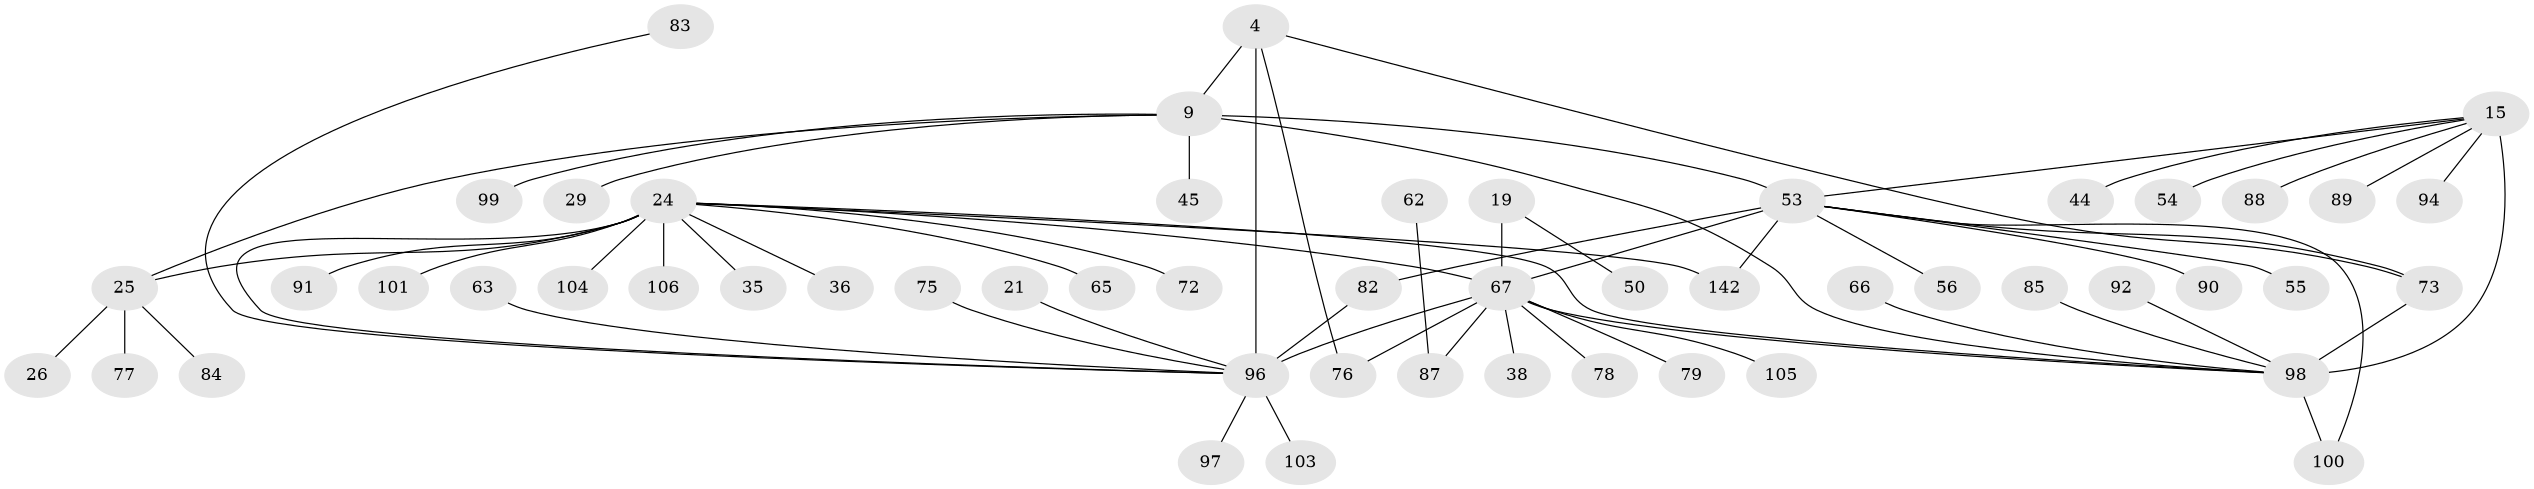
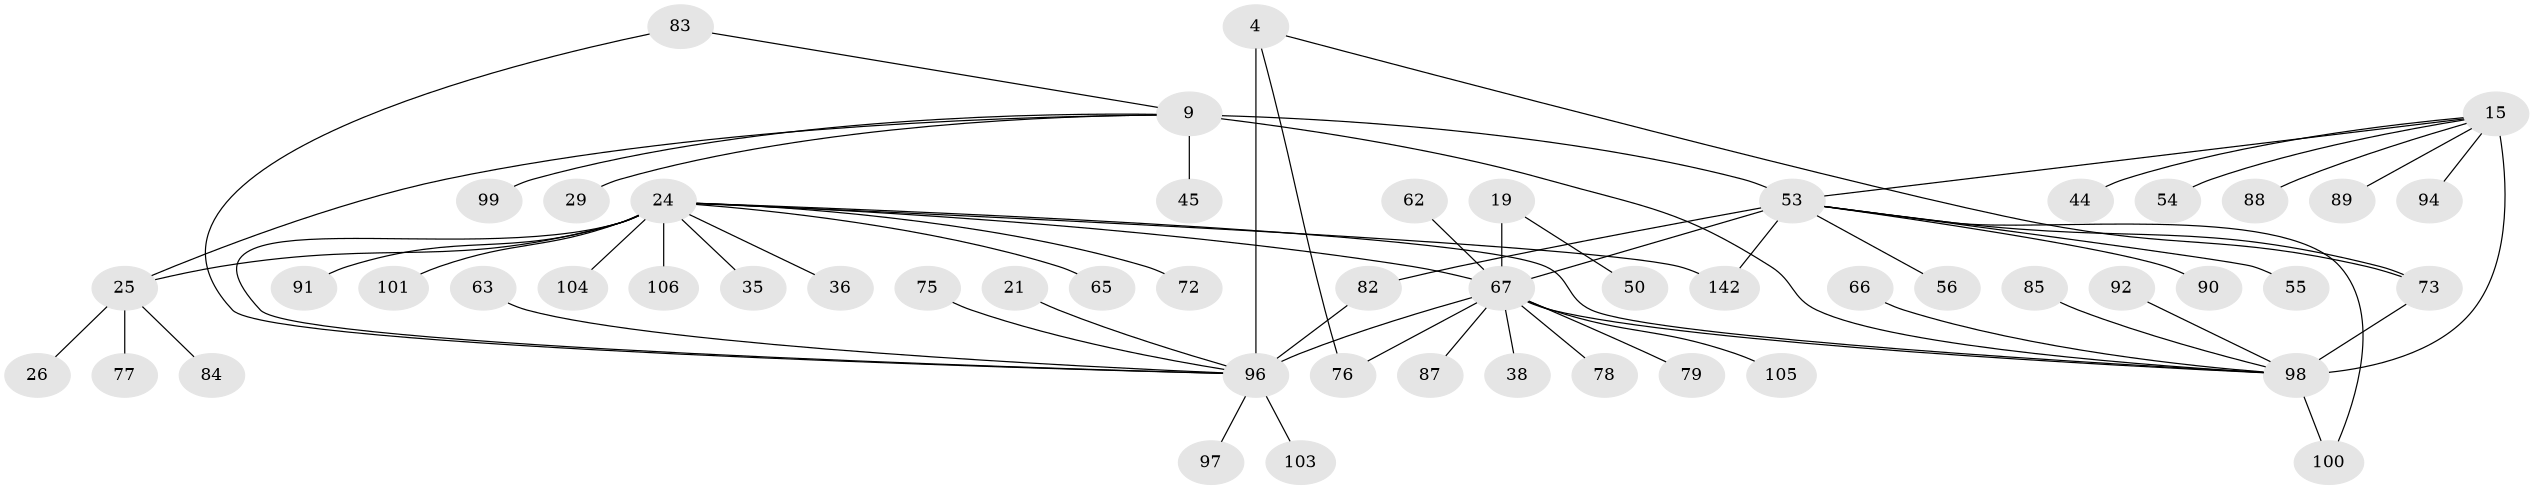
(1223, 70) -> (935, 70)
(1422, 288) -> (1449, 236)
